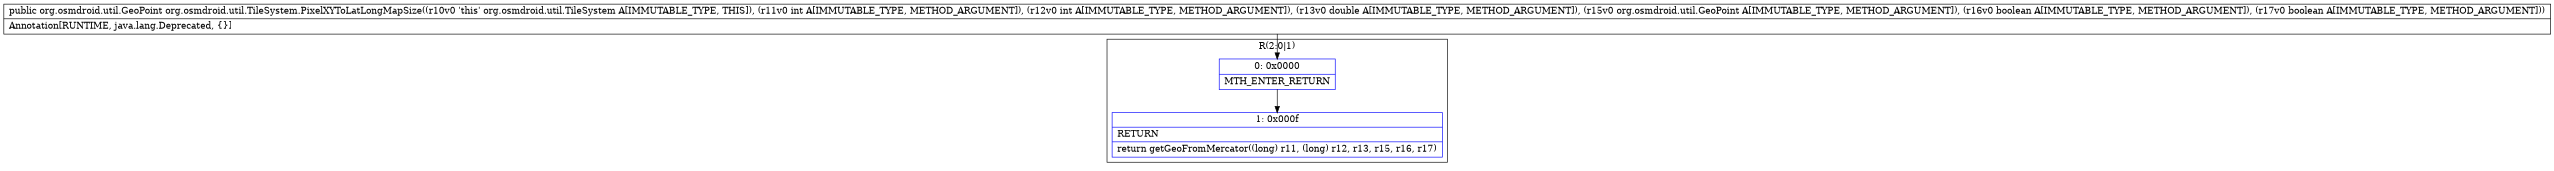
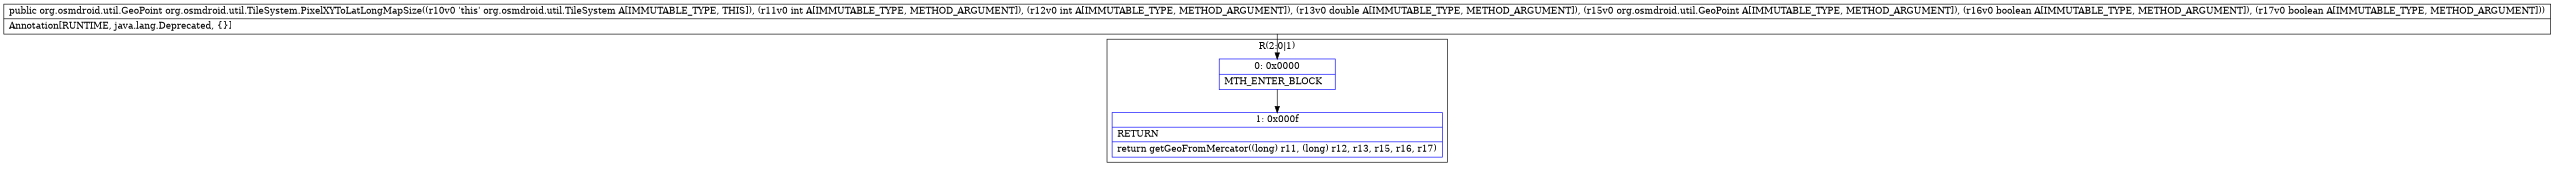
(1277, 82) -> (1273, 82)
